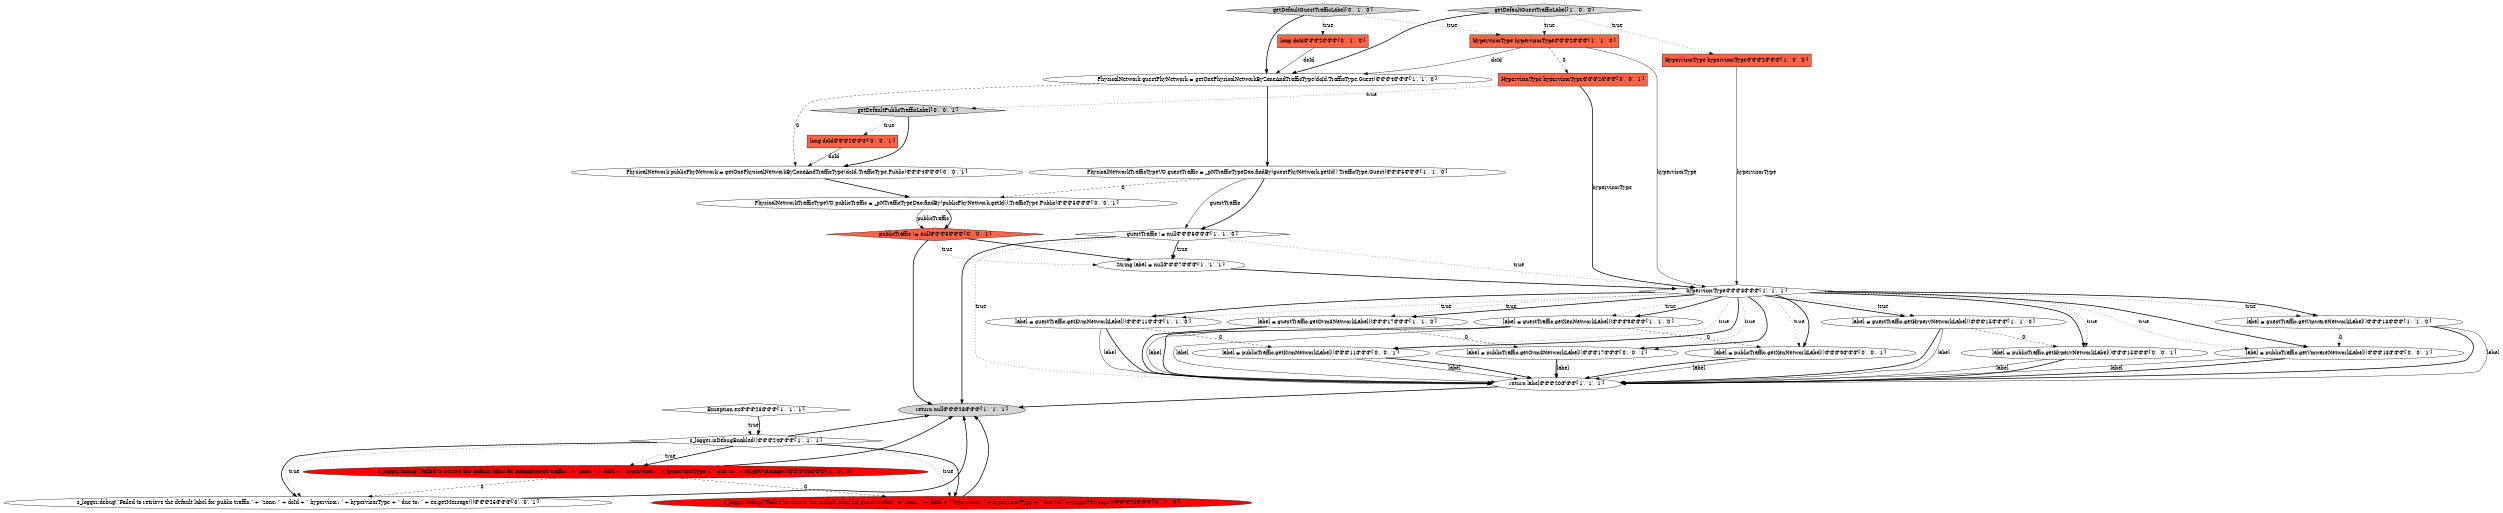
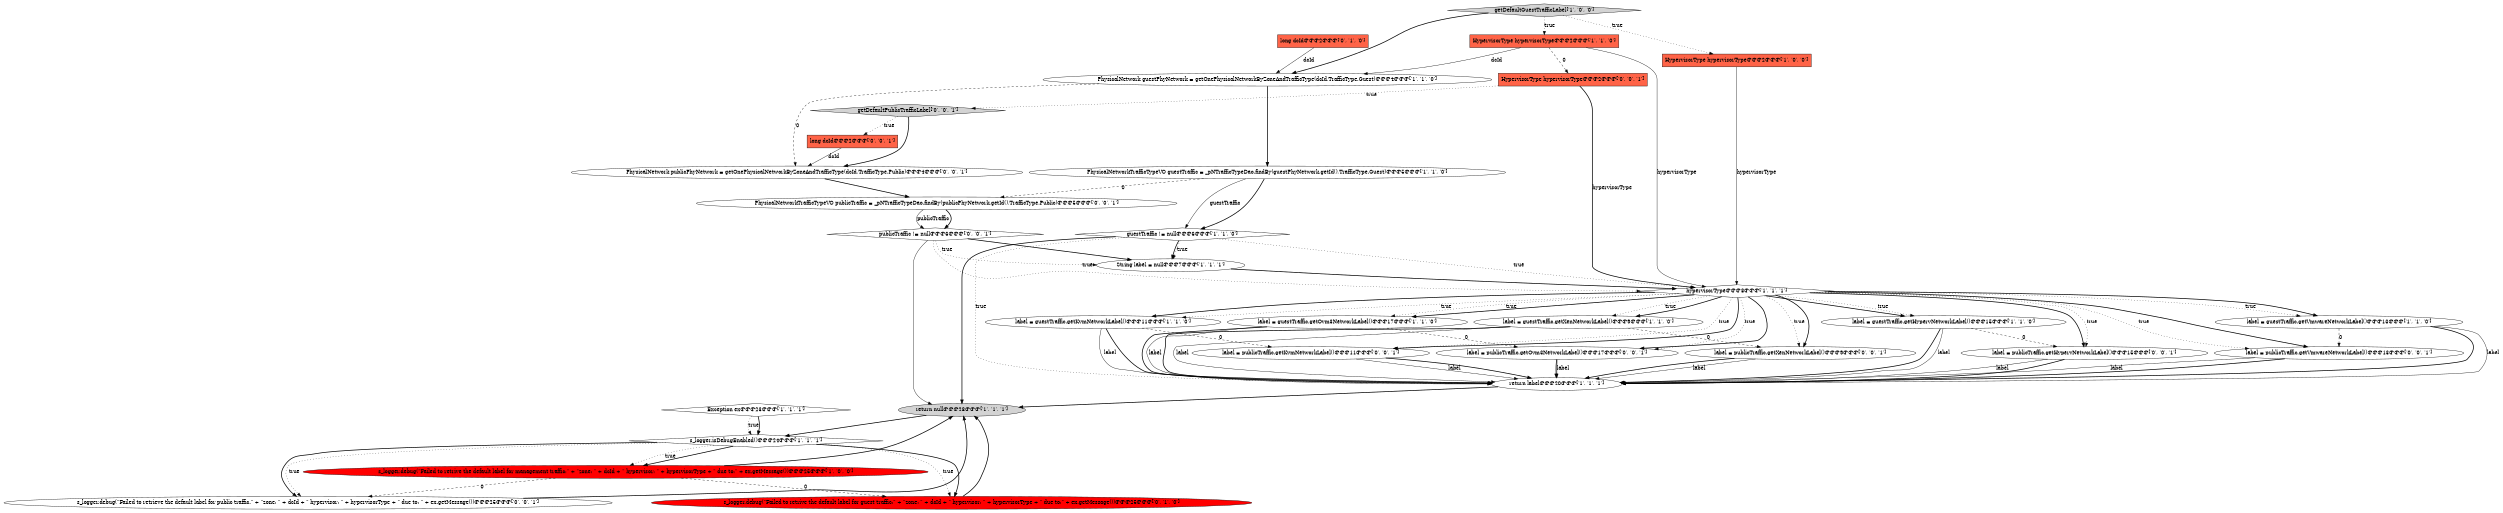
(1323, 10) -> none
(935, 234) -> (935, 234)
none -> (1276, 283)
(913, 323) -> (913, 323)
(857, 426) -> (858, 425)
